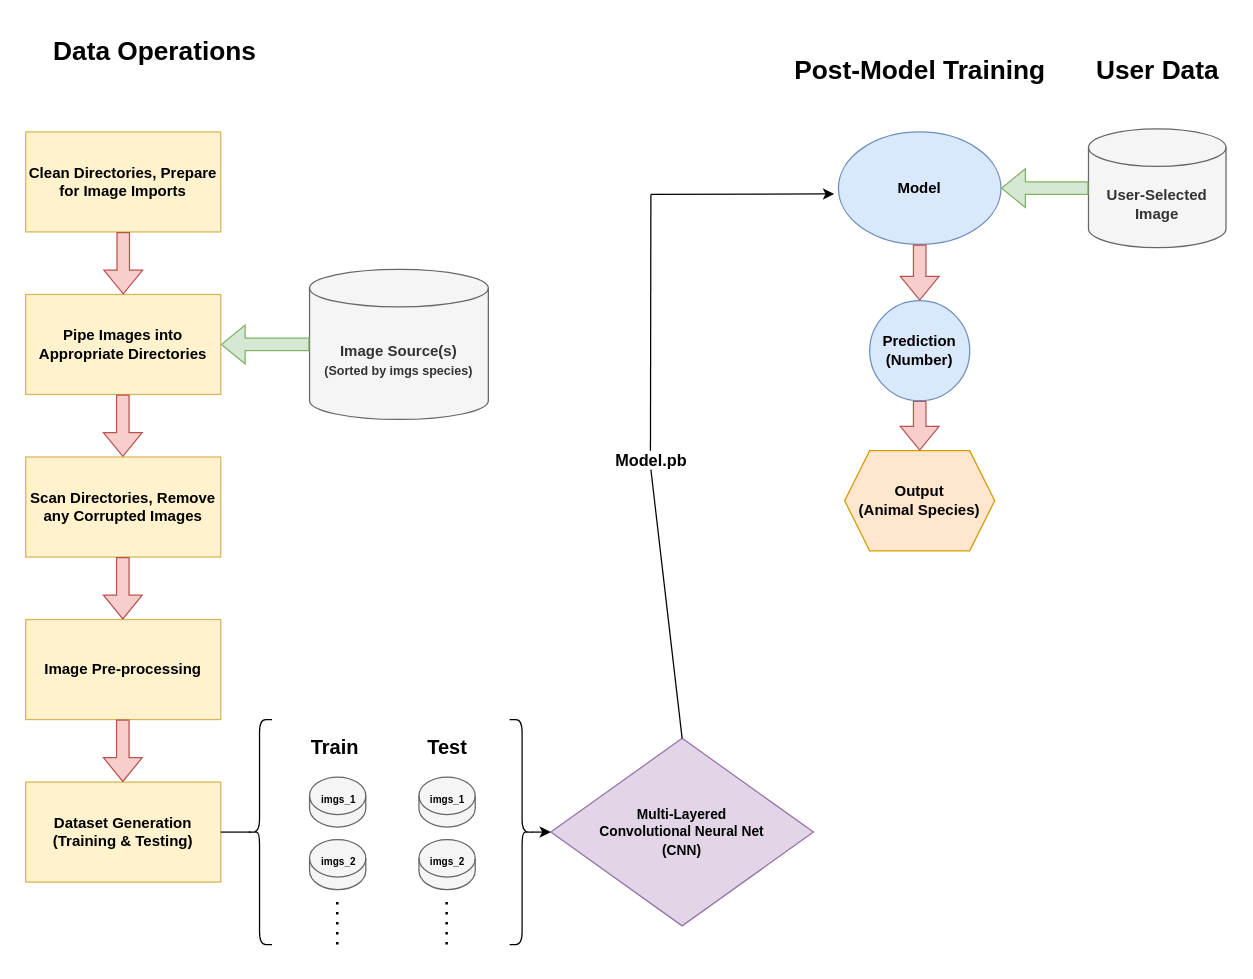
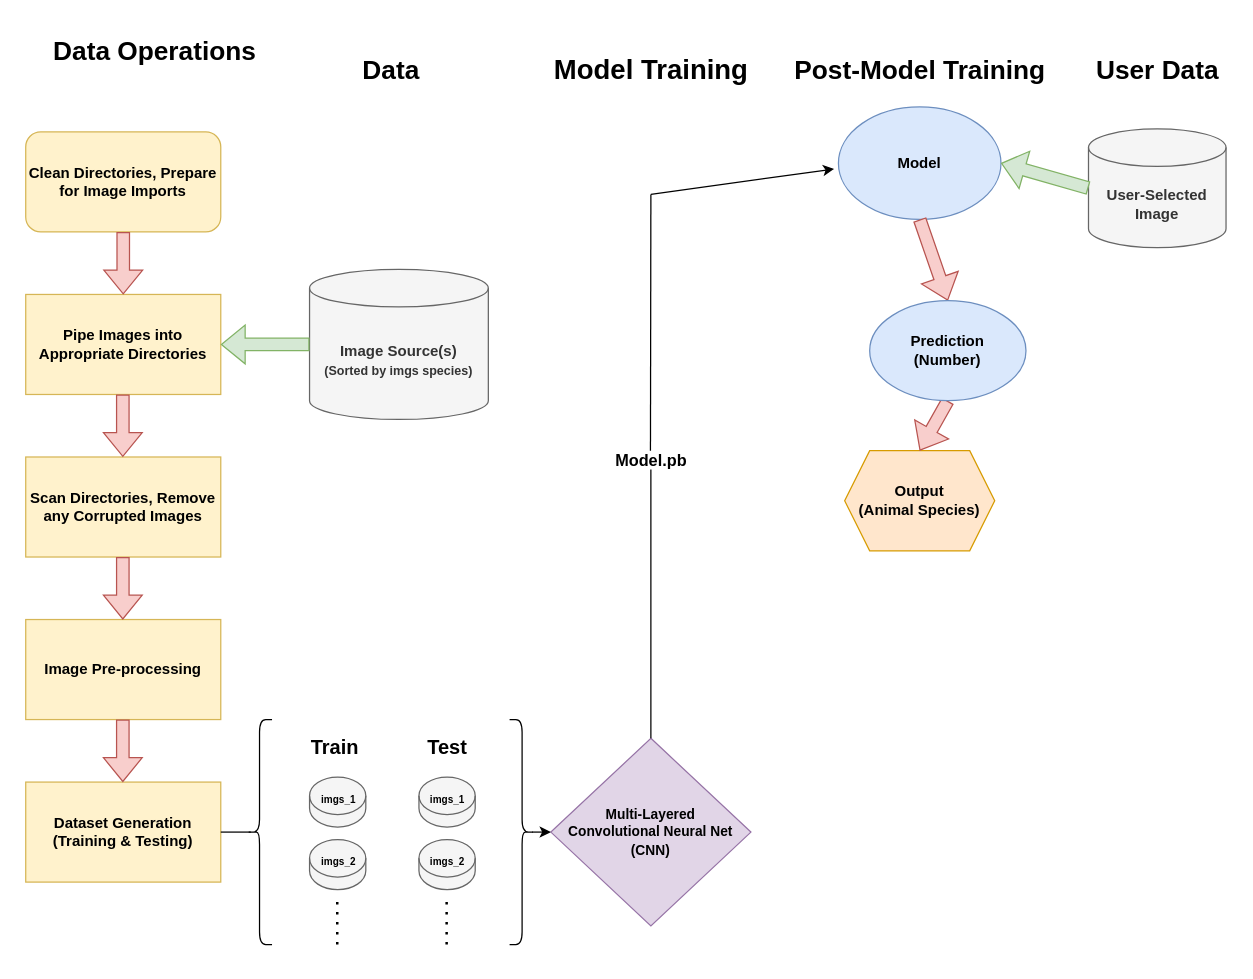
none -> (391, 69)
none -> (651, 69)
(123, 182) -> (123, 182)
(919, 188) -> (919, 163)
(919, 351) -> (948, 351)
(682, 832) -> (651, 832)
